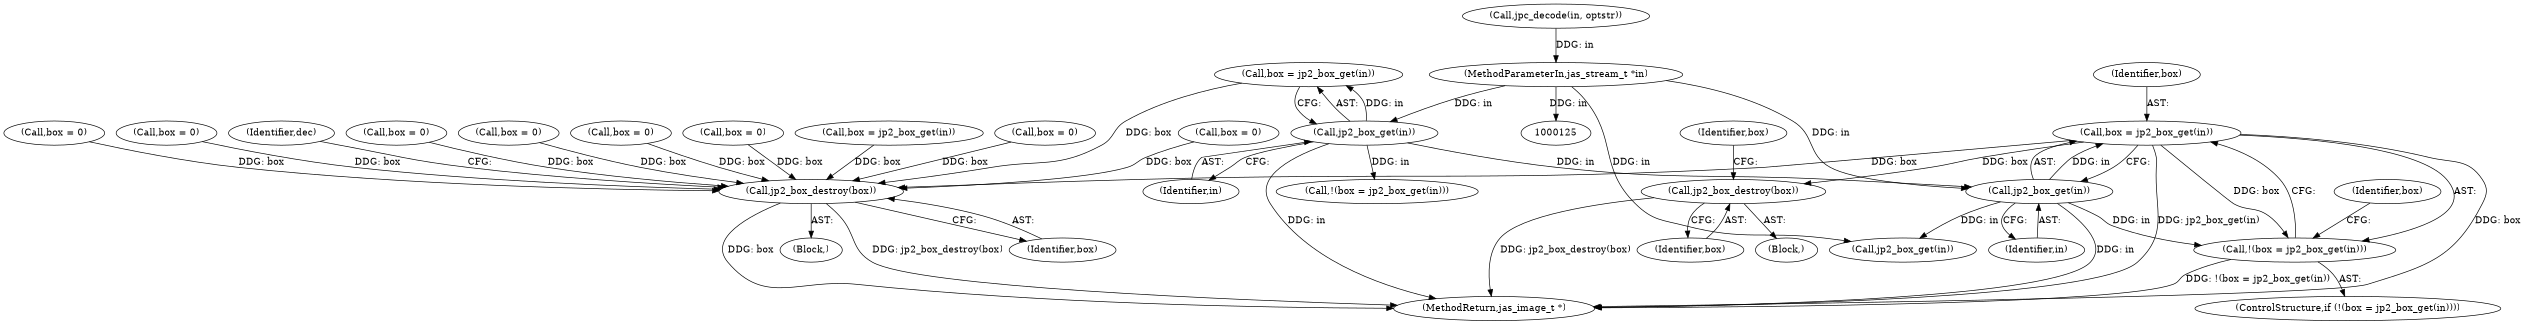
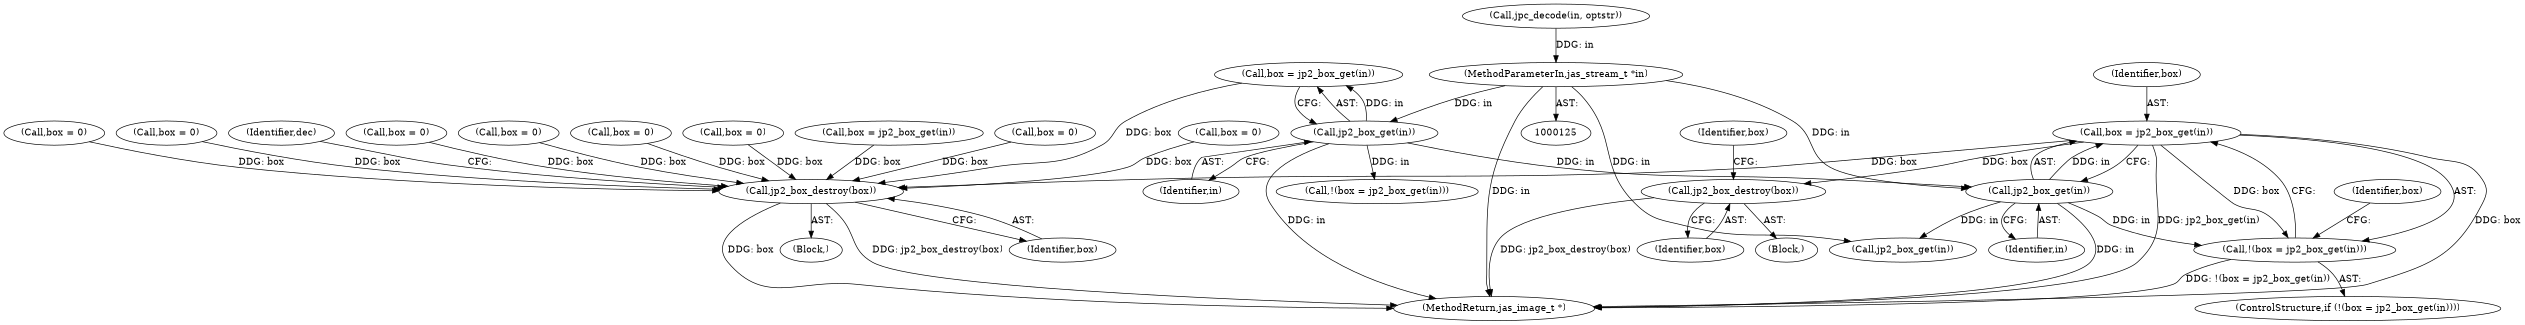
(1569, 104) -> (1569, 104)
none -> (1492, 181)
